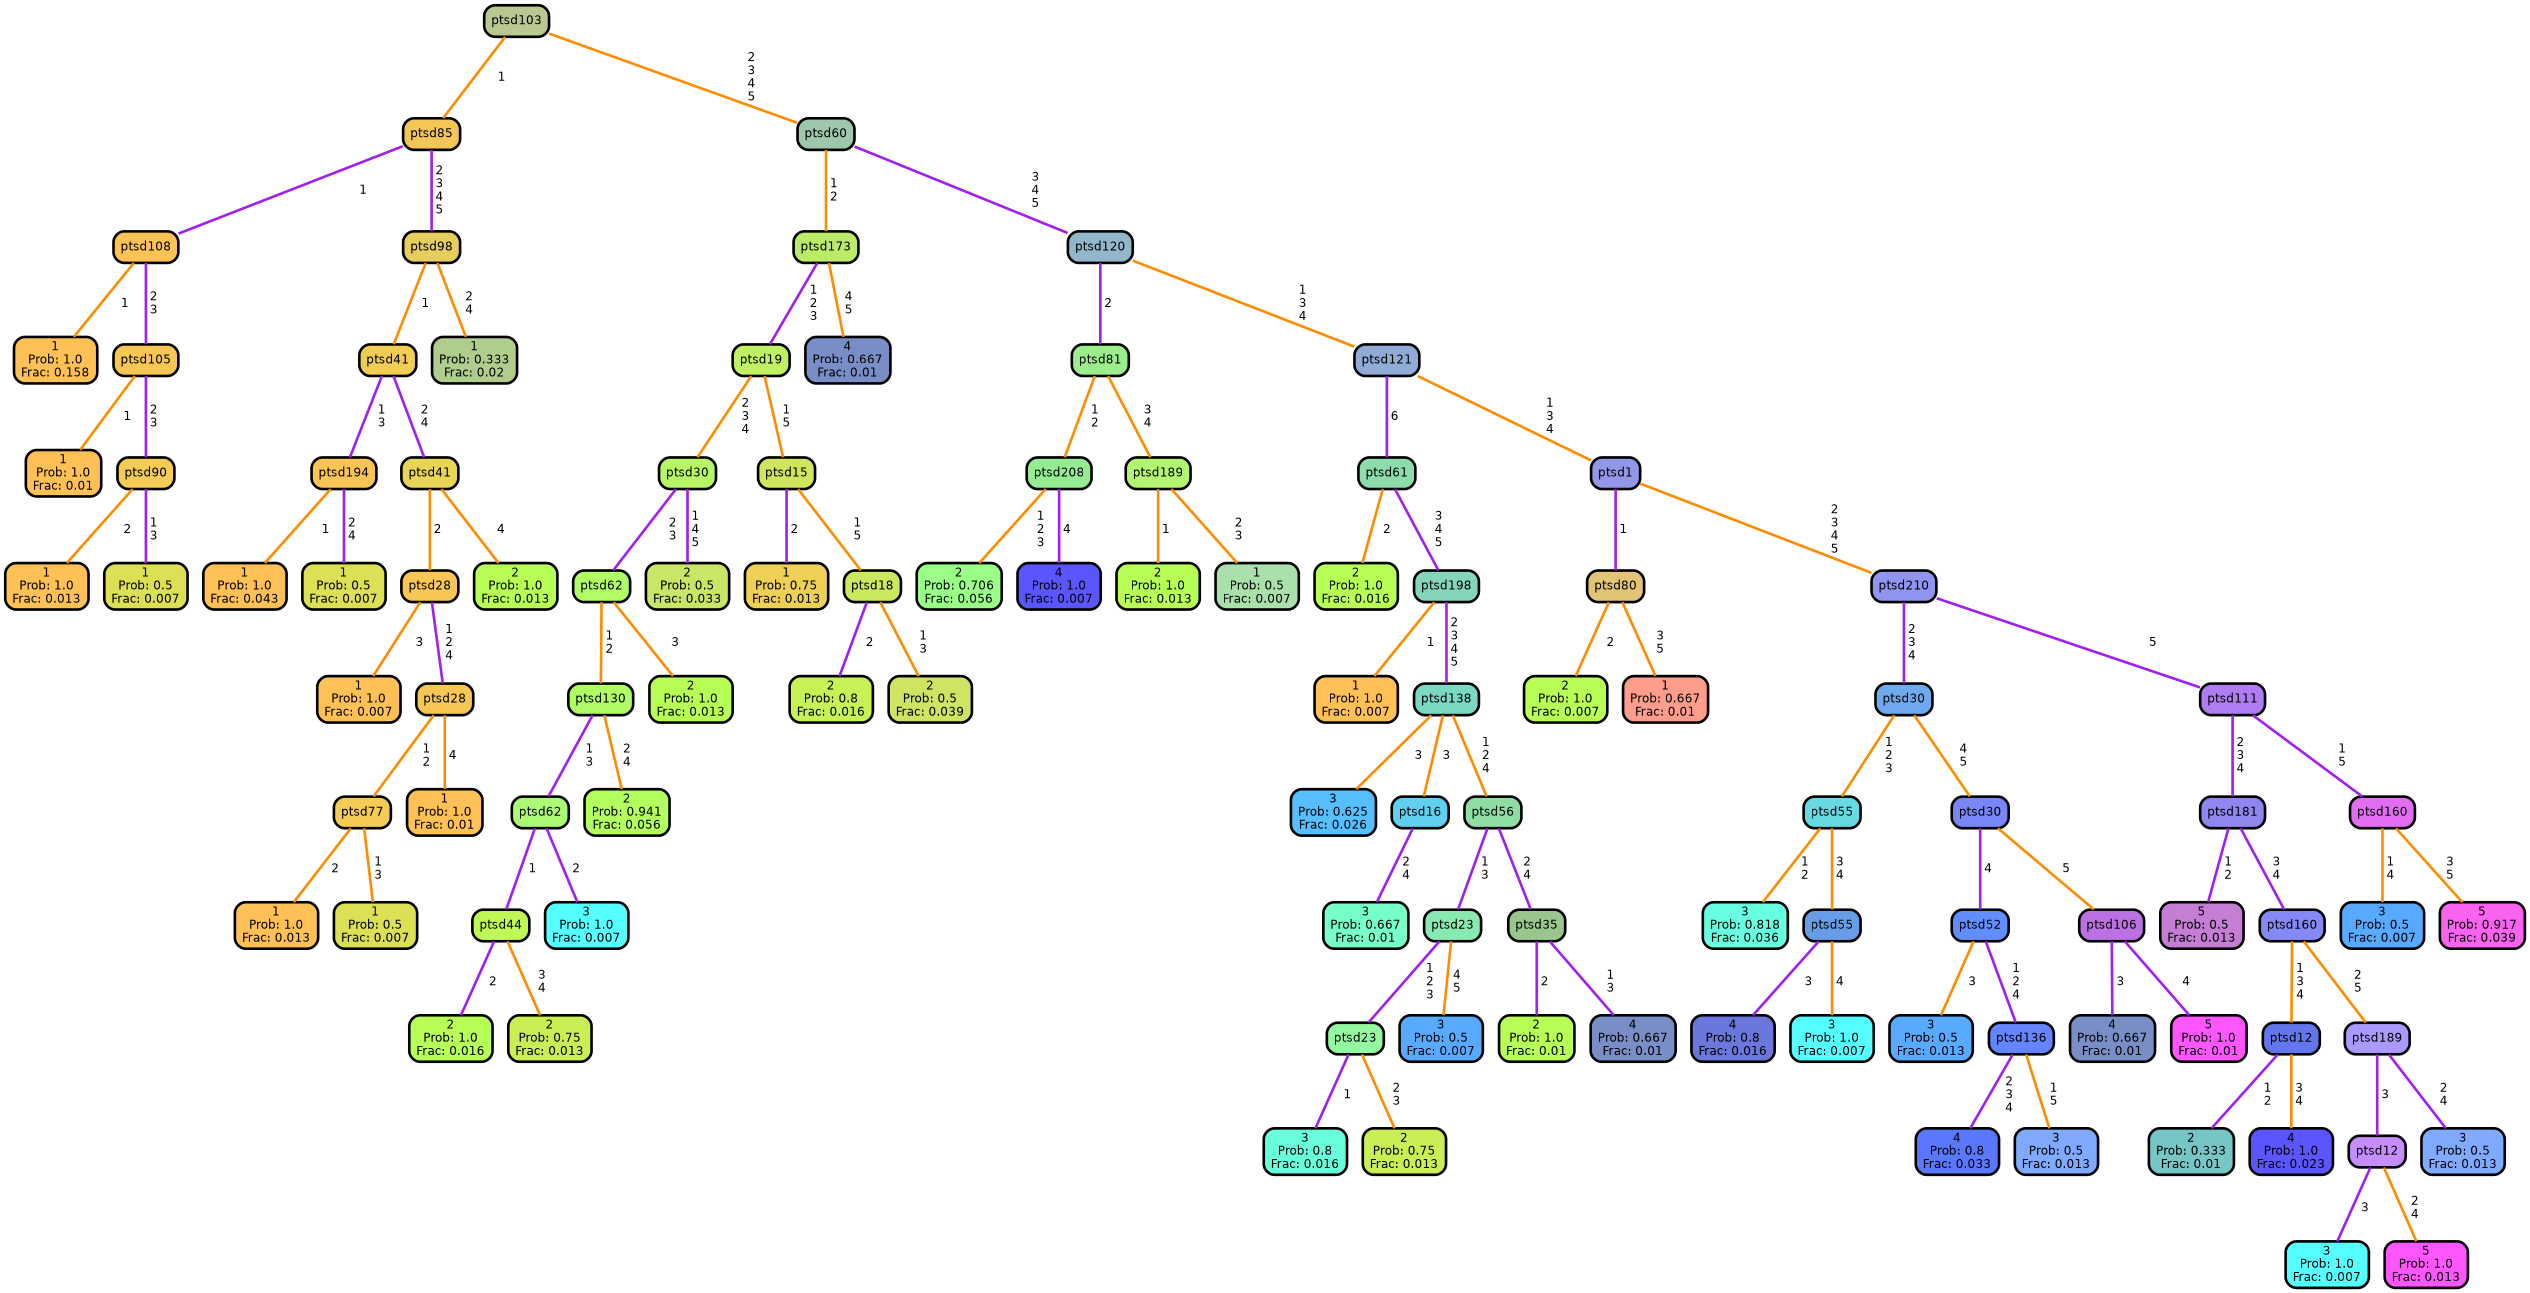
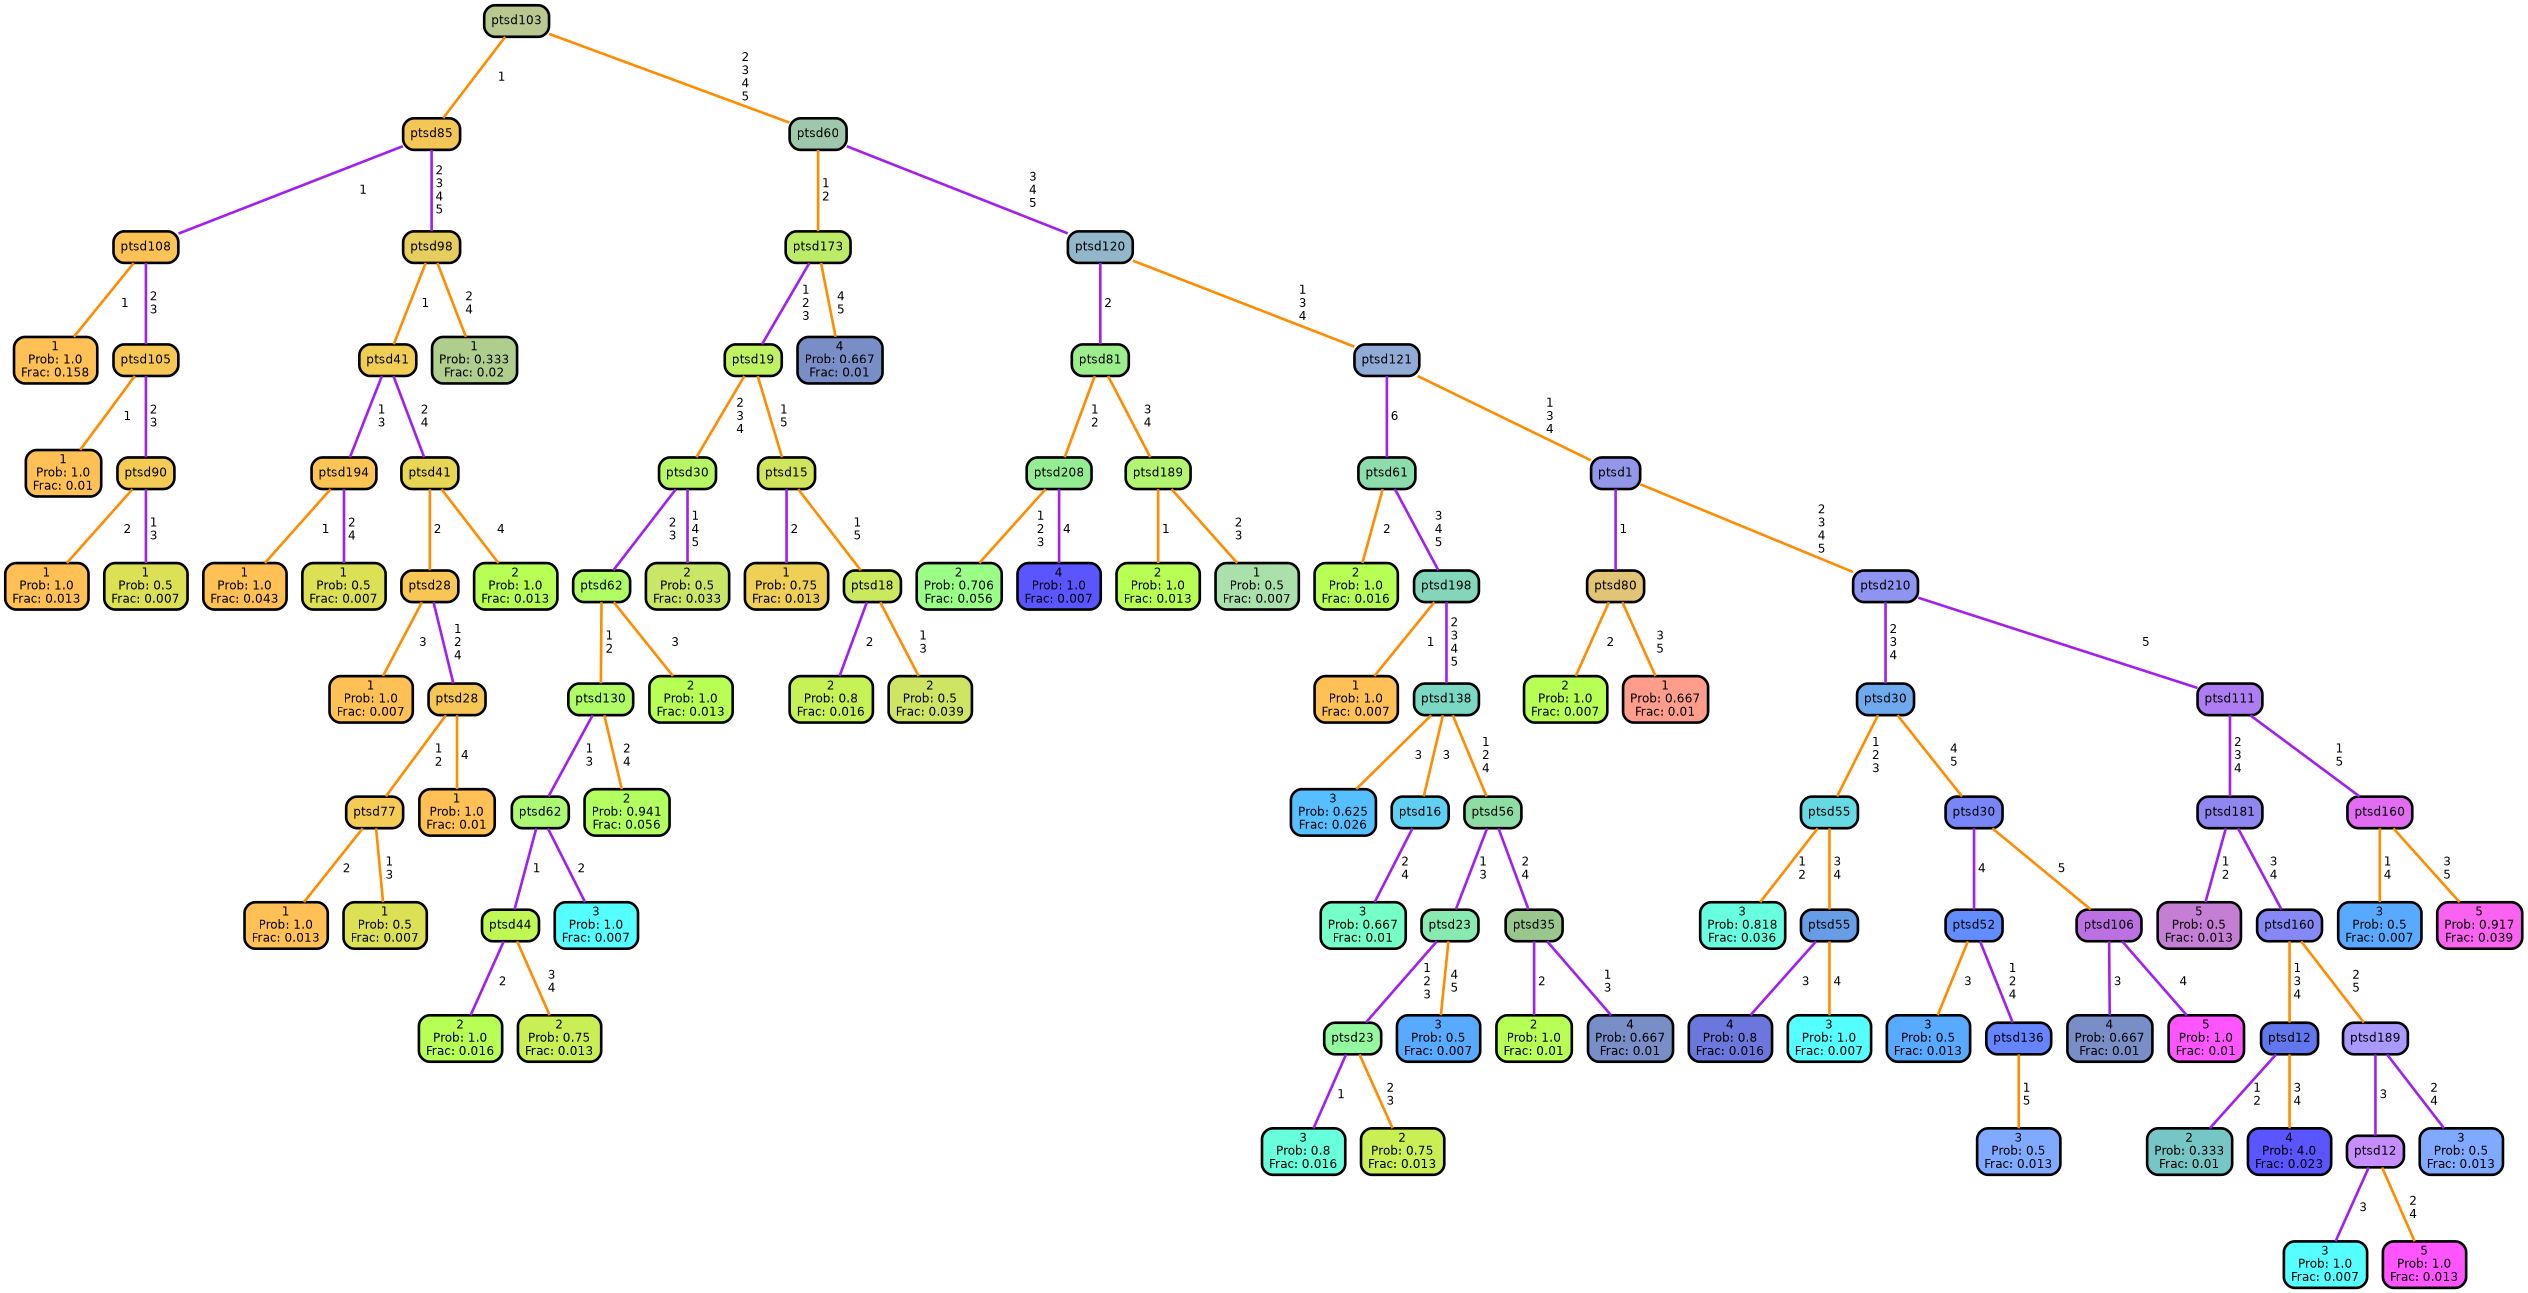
(1957, 1152) -> none
(2291, 1152) -> (2290, 1152)
